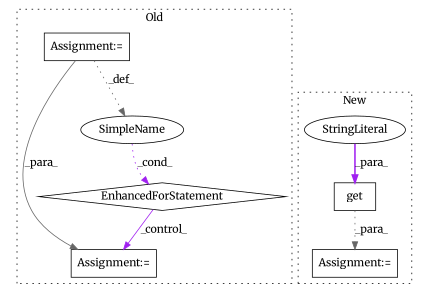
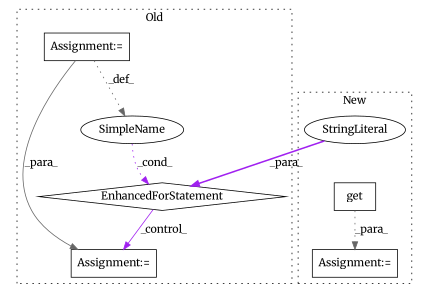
(355, 159) -> (262, 162)
